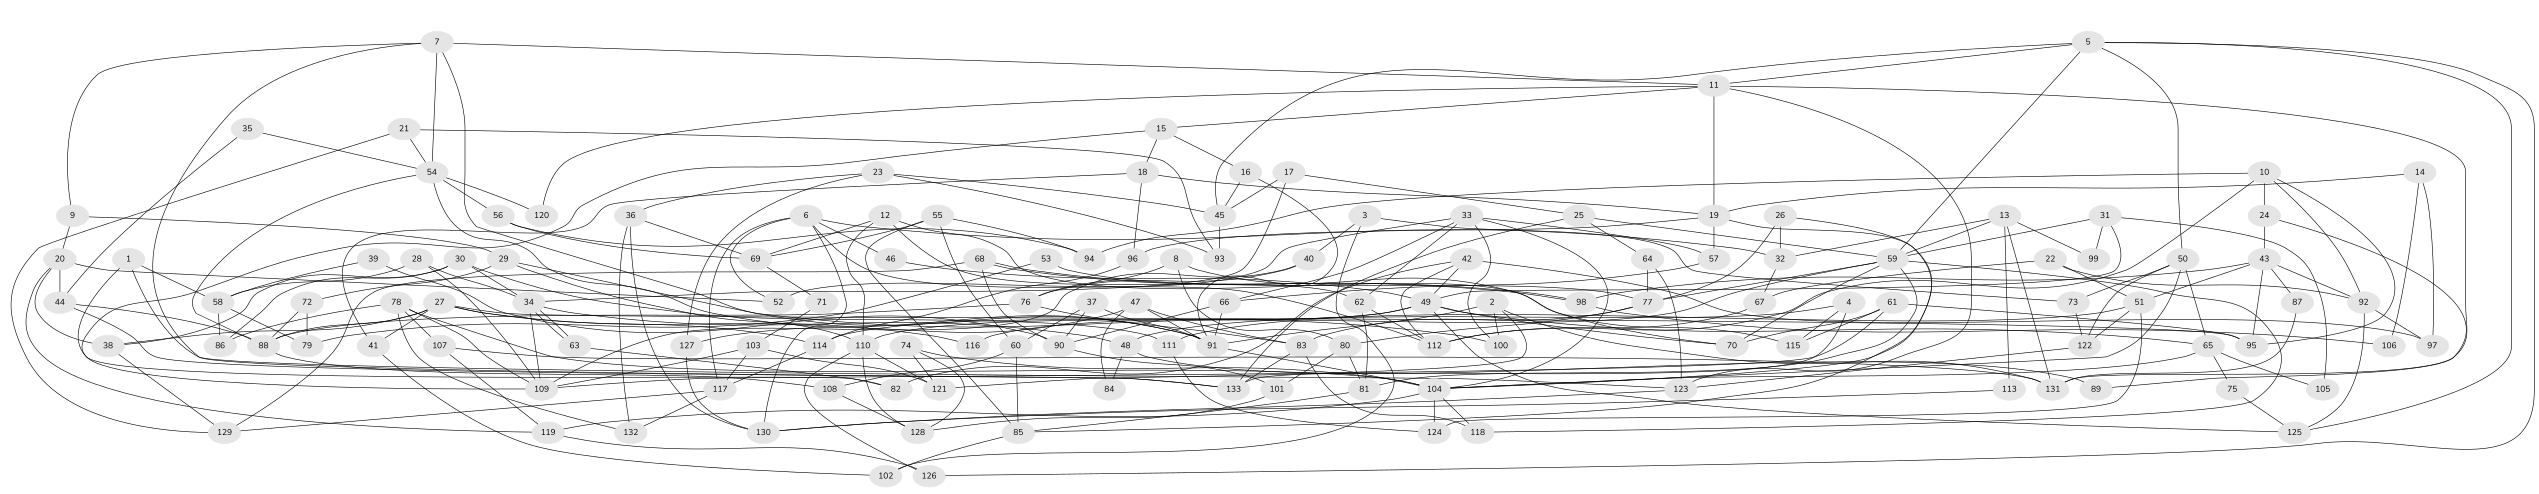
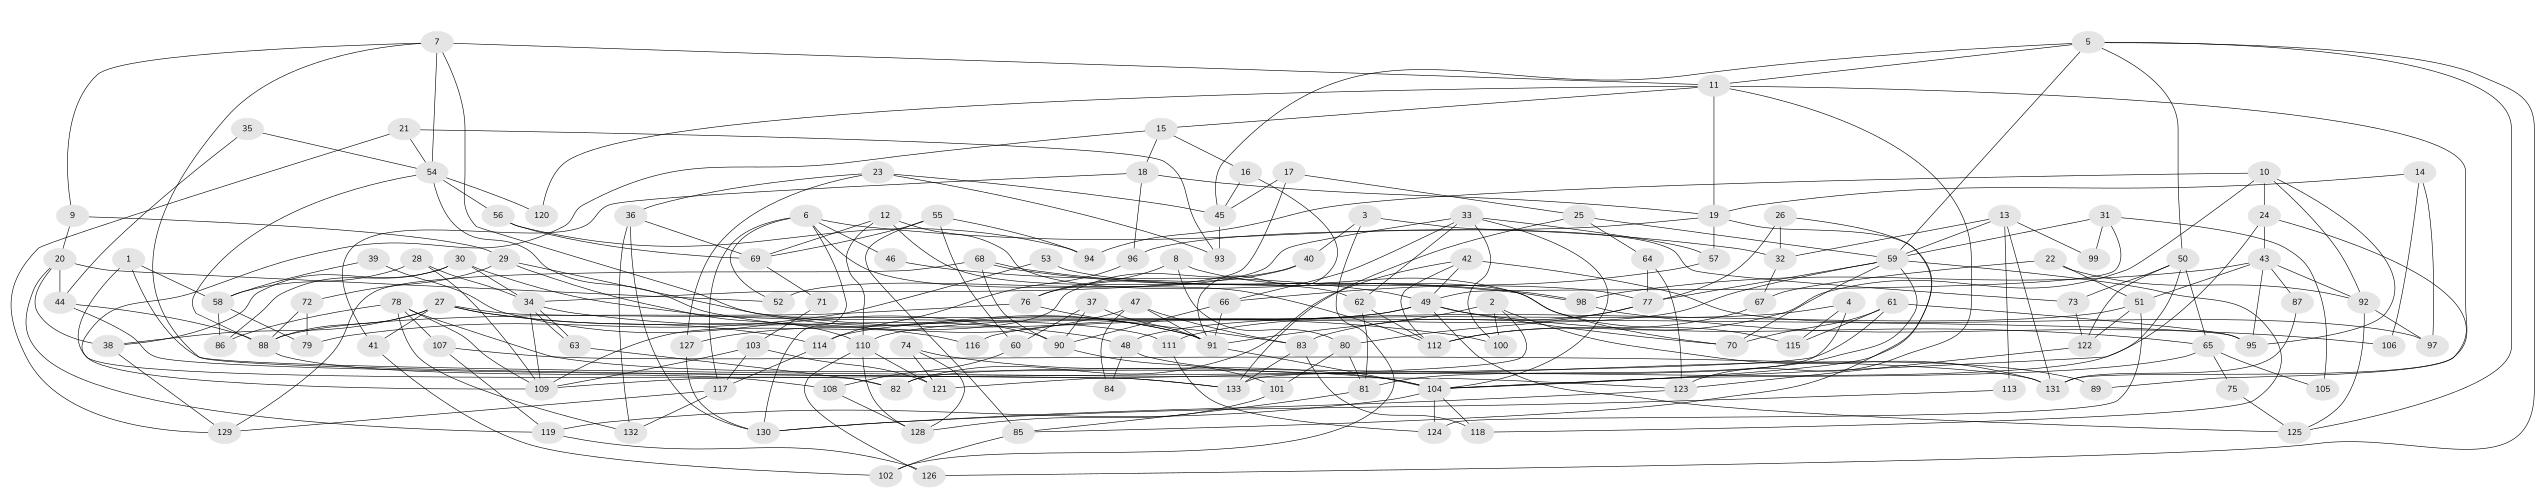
none -> (1609, 374)
(1017, 389) -> none
